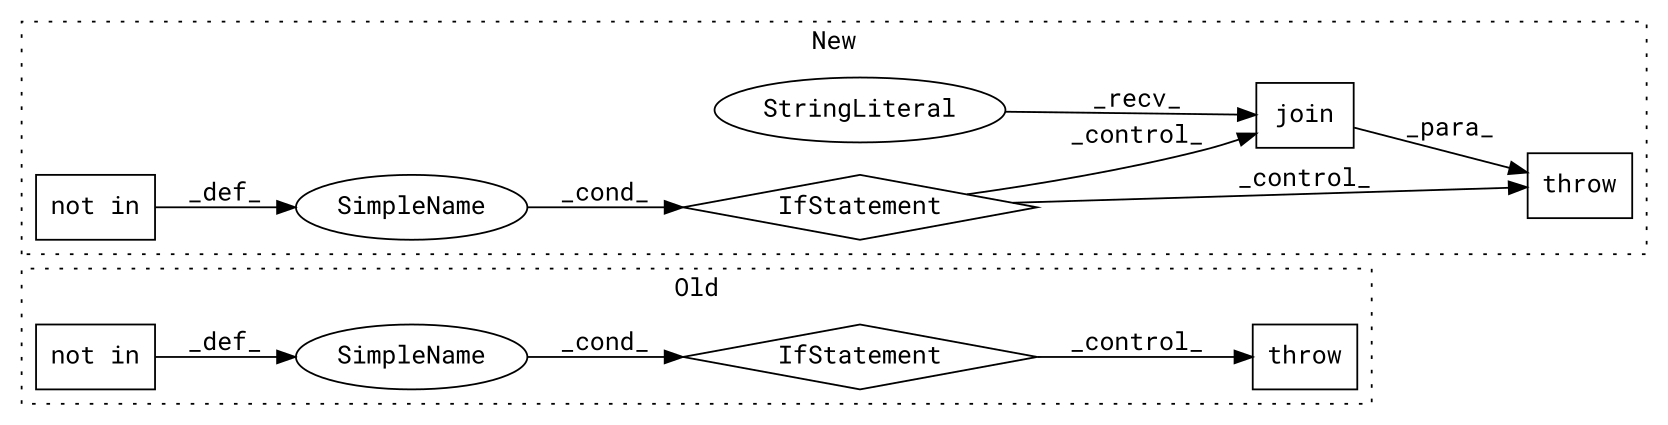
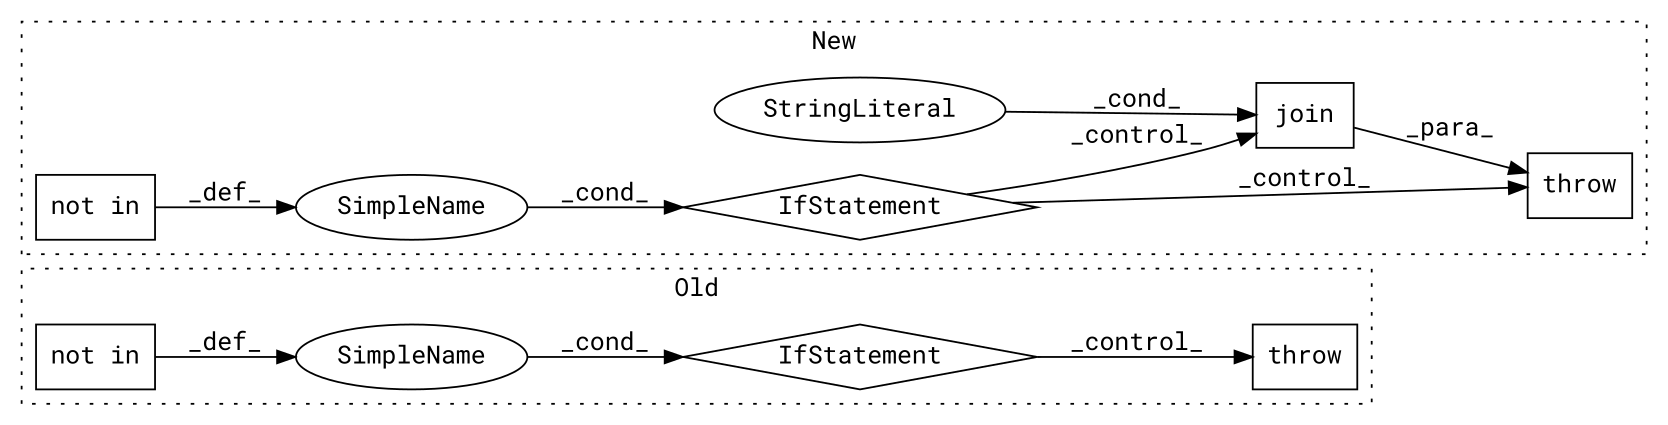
(1137, 100) -> (1137, 100)
